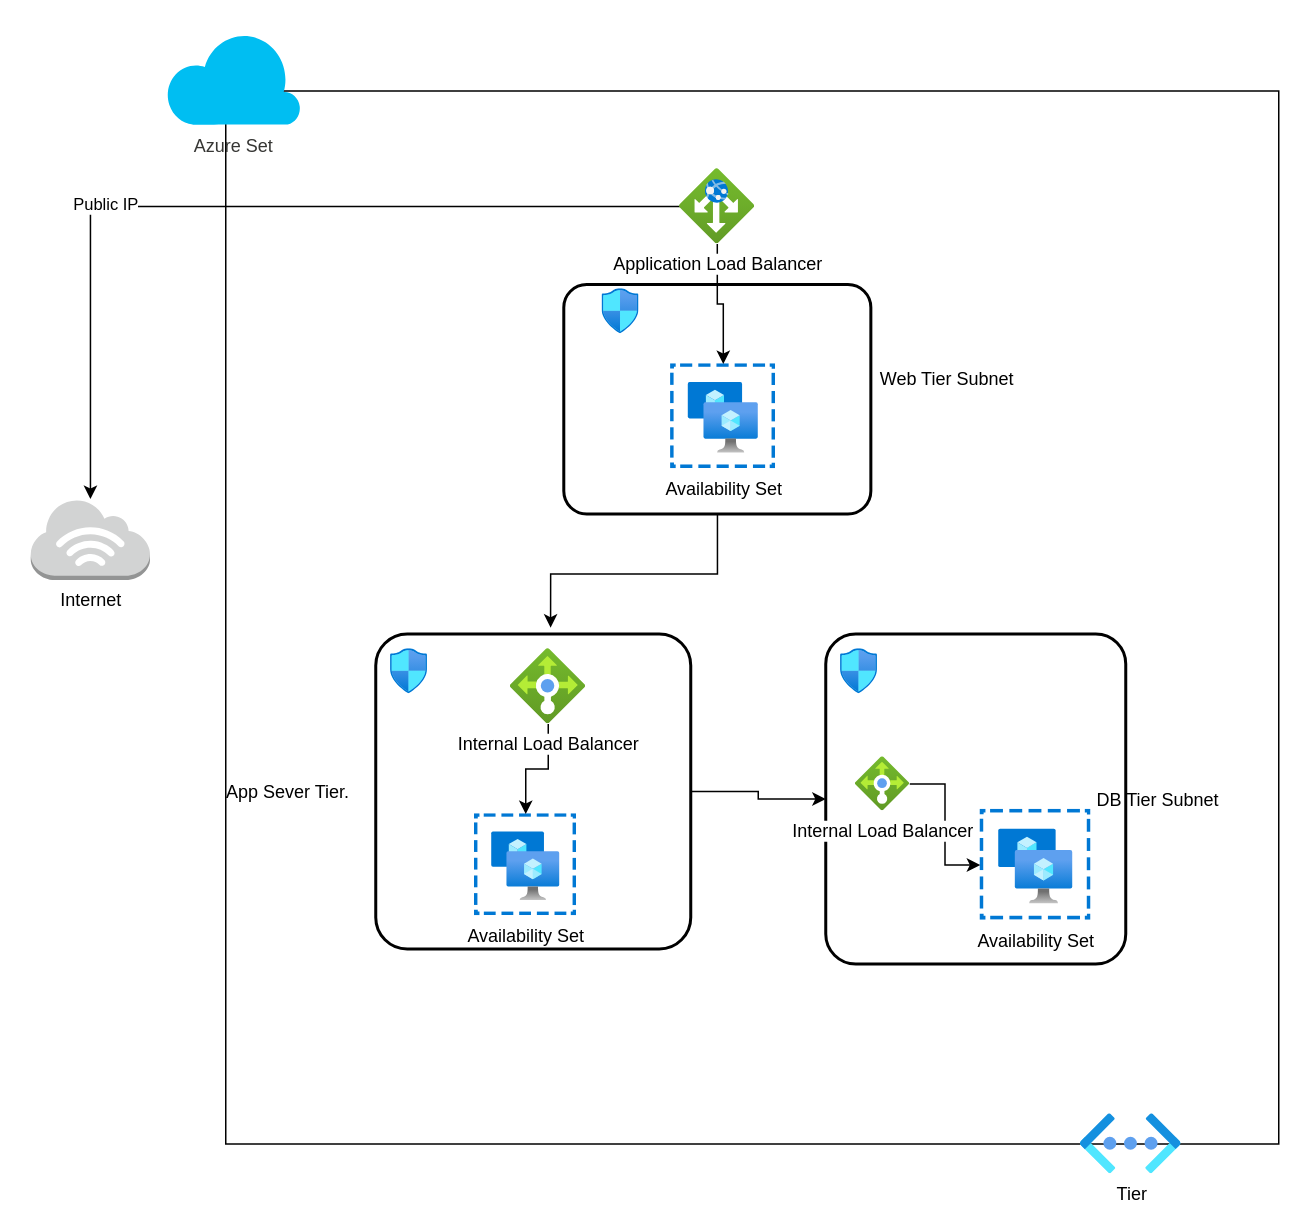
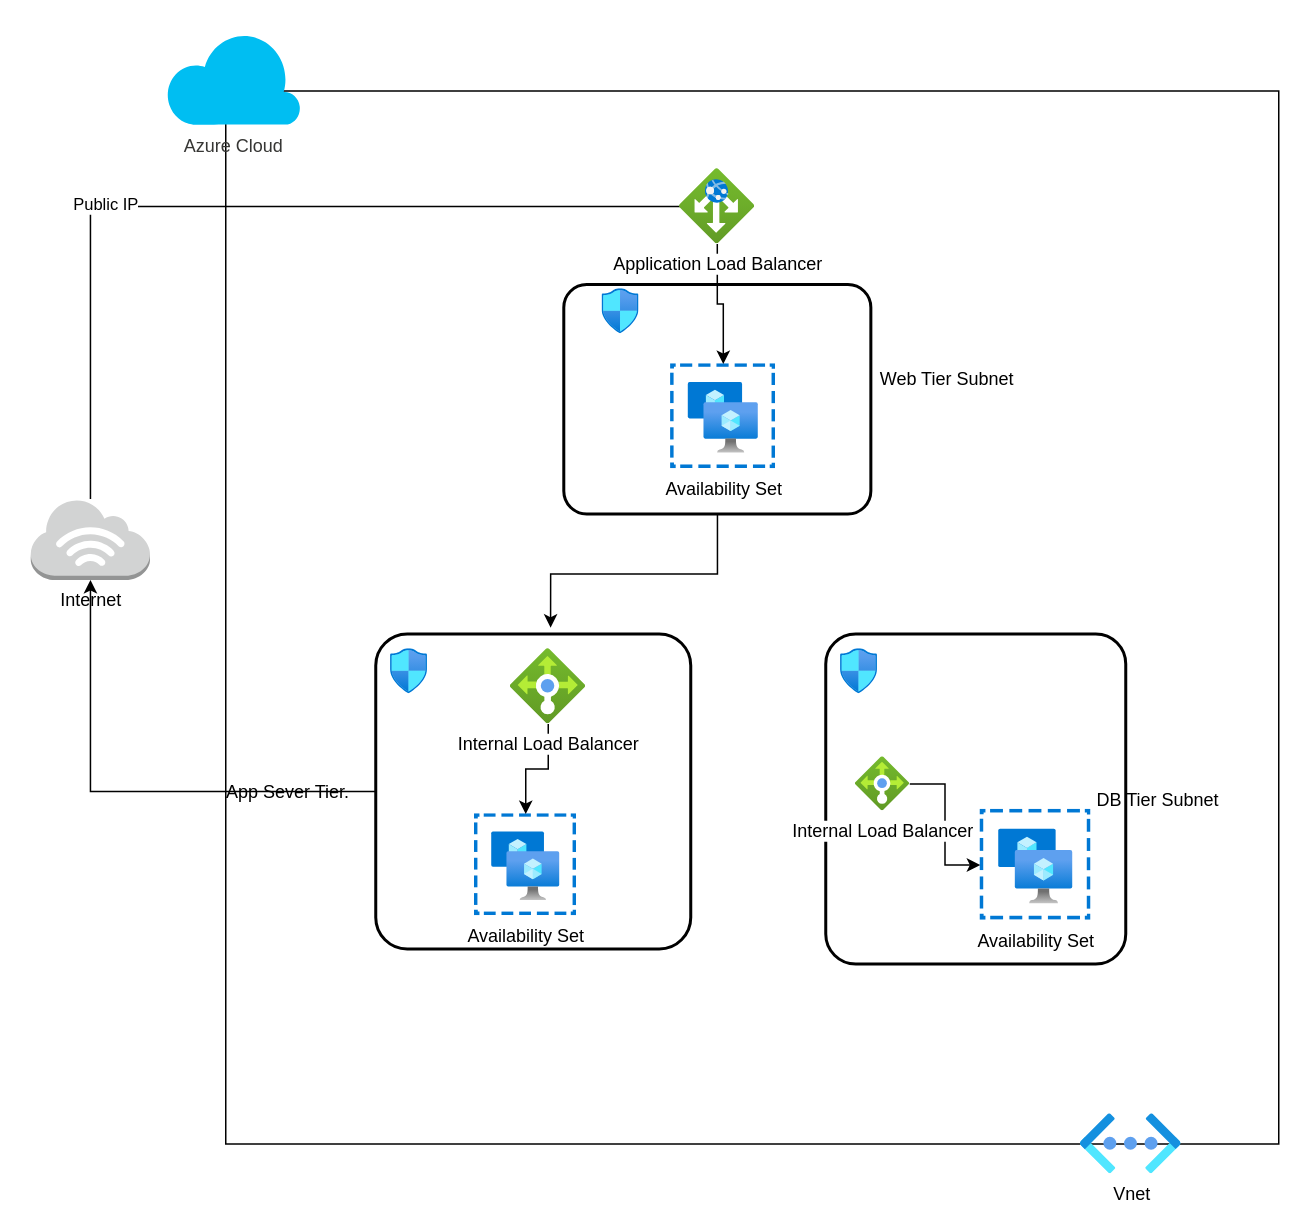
(234, 147) -> (234, 147)
(90, 487) -> (90, 492)
(756, 791) -> (132, 791)
(1133, 1195) -> (1133, 1195)
